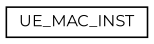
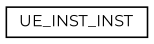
(77, 22) -> (77, 22)
